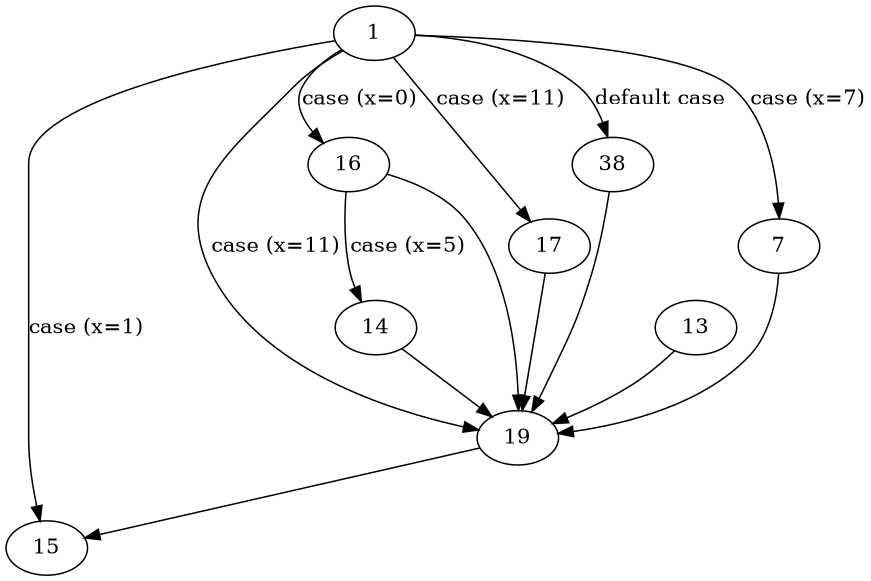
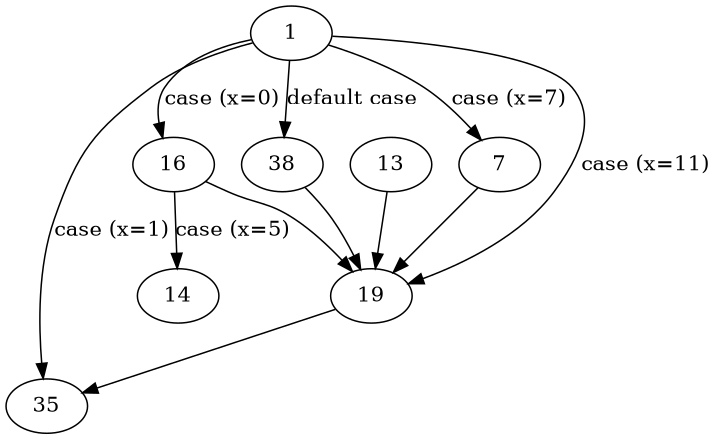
(550, 246) -> none
(441, 378) -> none
(47, 548) -> (47, 406)
